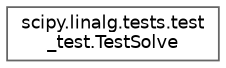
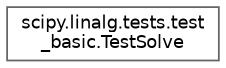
(113, 34) -> (113, 34)
